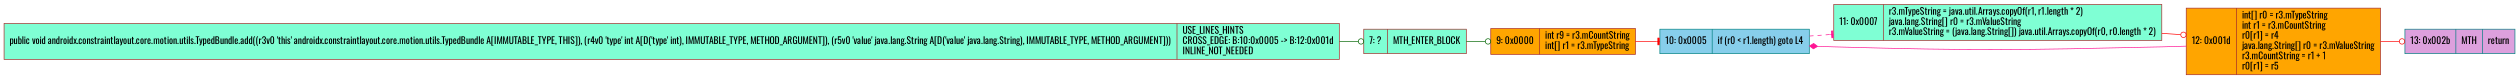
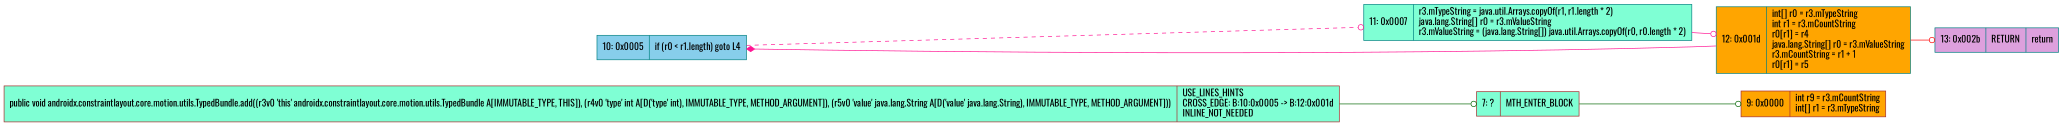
(1998, 22) -> (1528, 22)
(2171, 34) -> (1701, 33)
(1820, 35) -> (1052, 36)
(1646, 41) -> none
(2283, 41) -> (1813, 40)
(2469, 41) -> (2006, 40)
